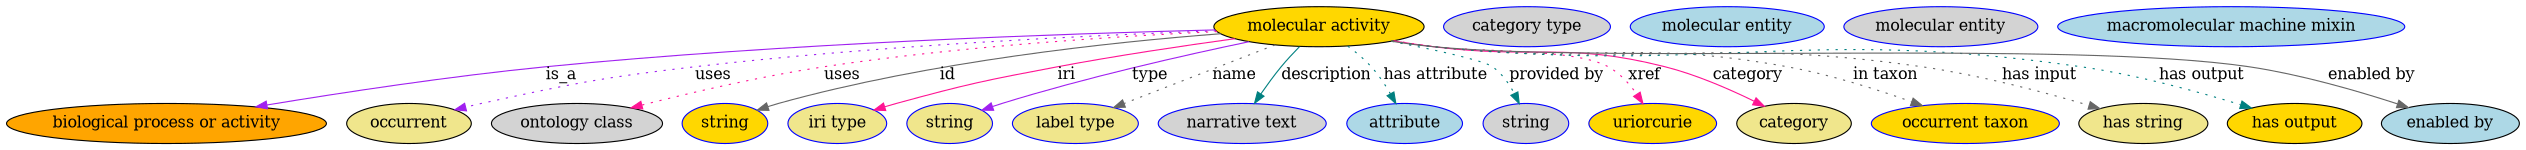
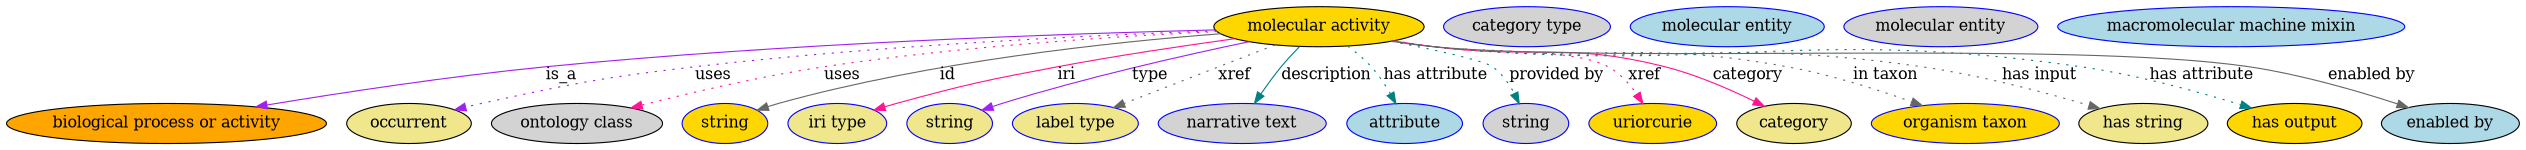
(1234, 75) -> (1234, 75)
(2202, 75) -> (2202, 75)
(1965, 123) -> (1965, 123)
